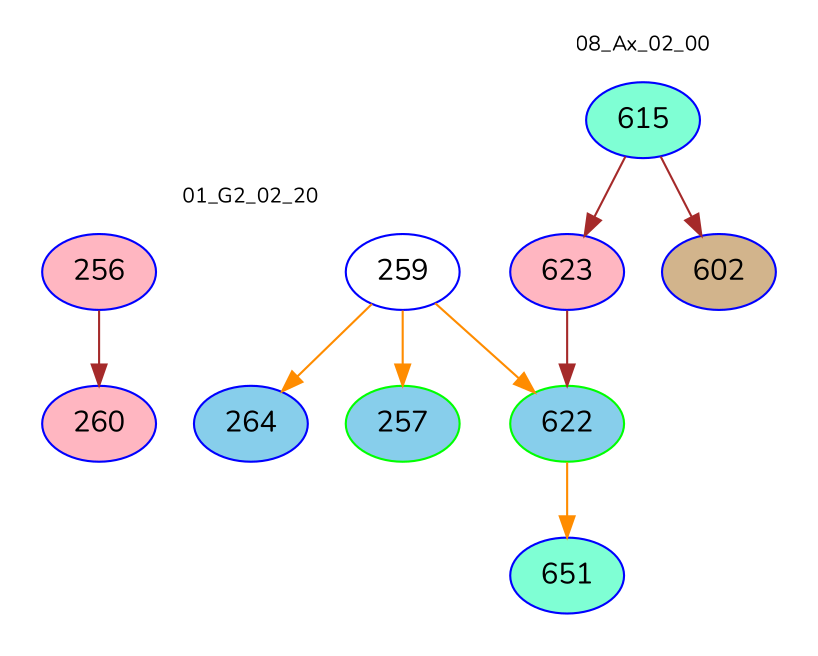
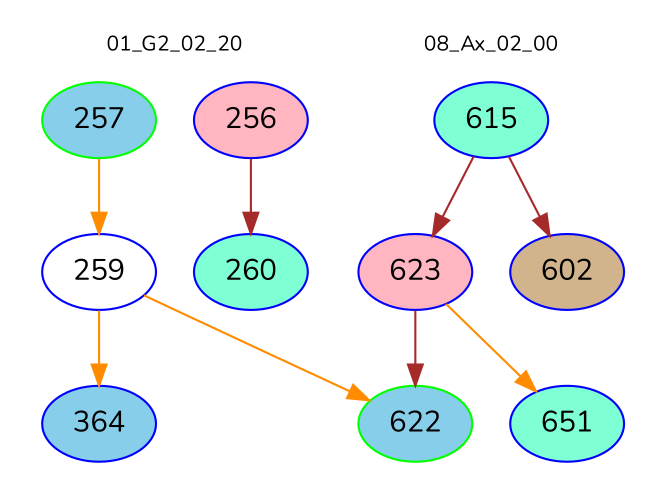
(403, 338) -> (99, 186)
(99, 424) -> (251, 272)
(251, 424) -> (99, 424)
(567, 489) -> (483, 340)
